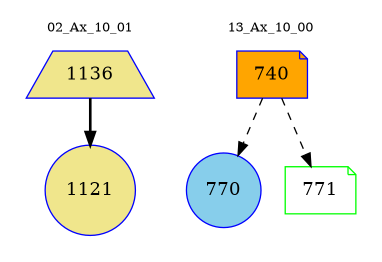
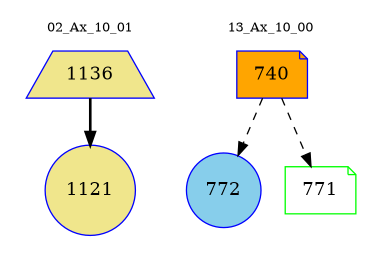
(224, 190) -> (224, 190)
